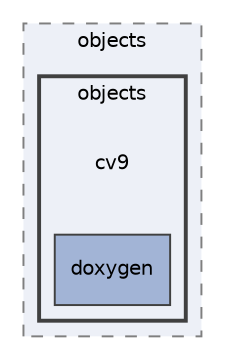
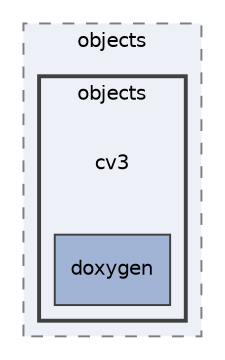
(112, 164) -> (112, 164)
